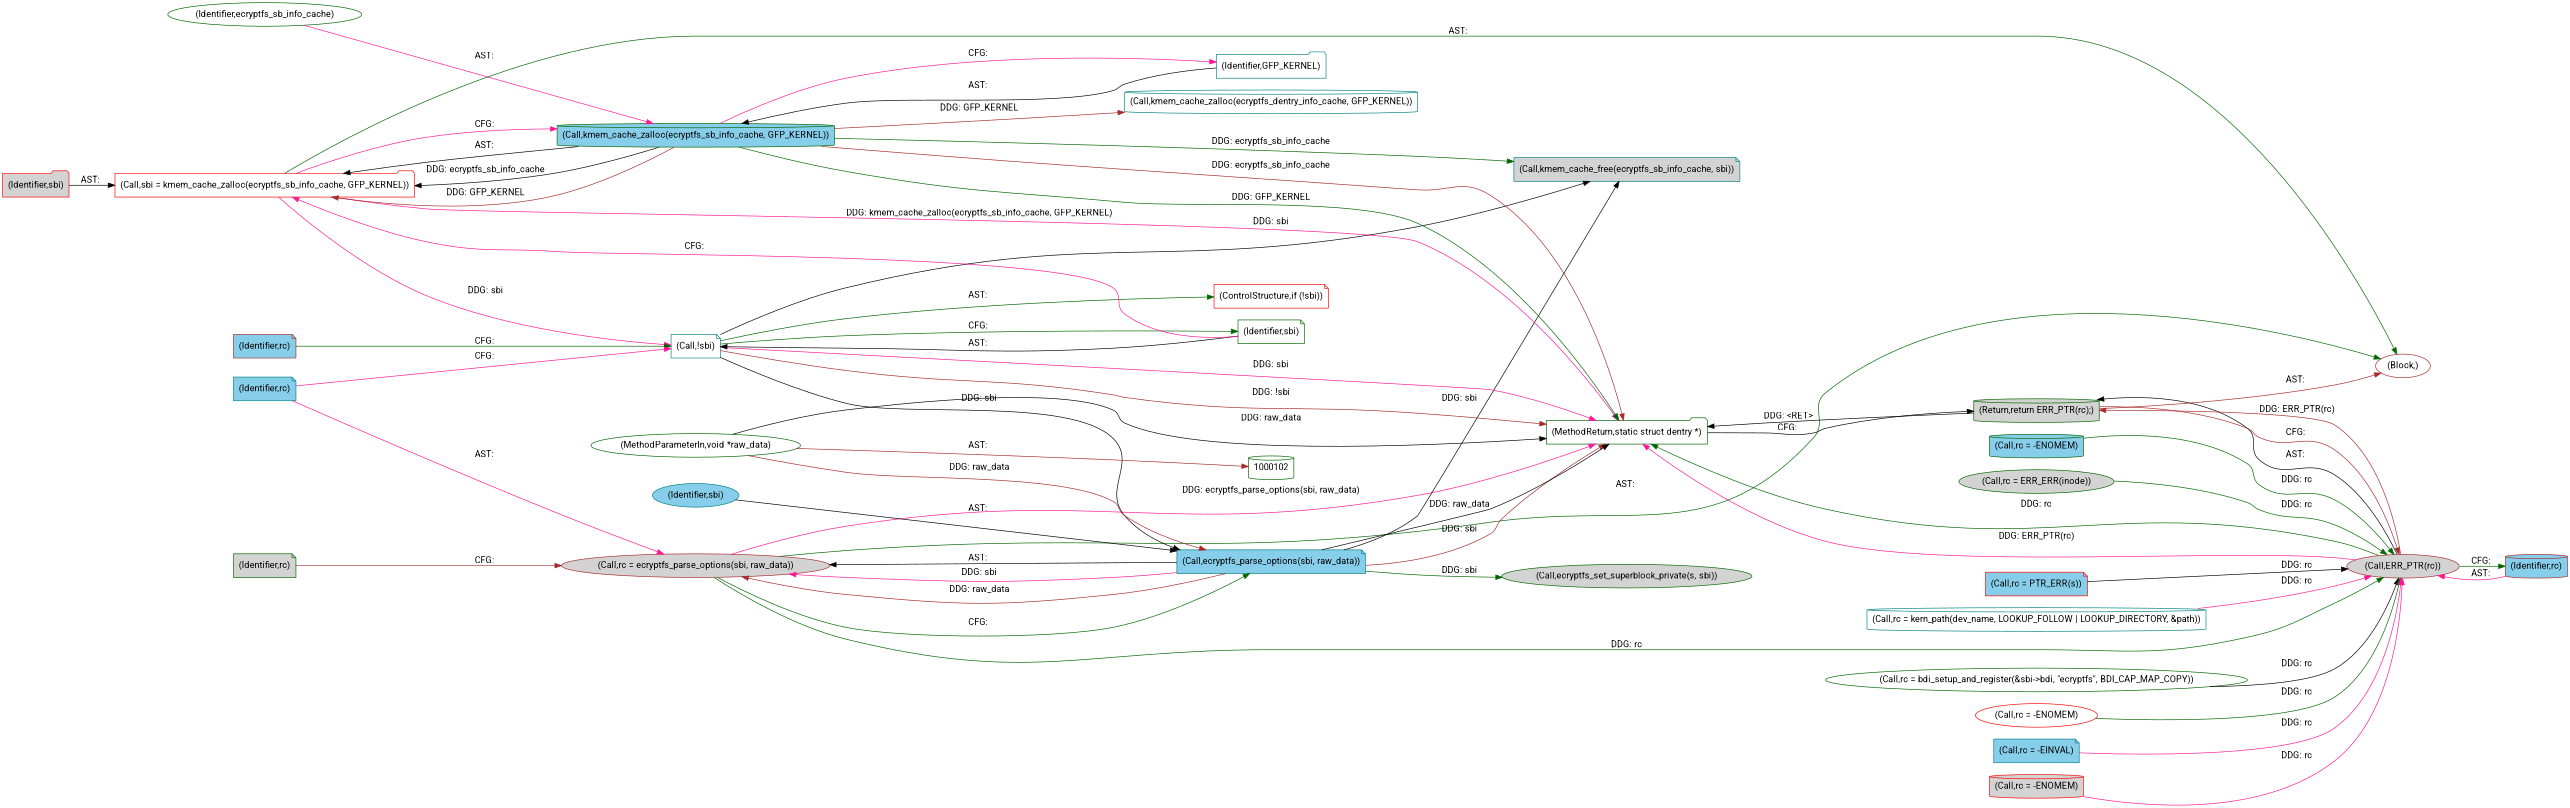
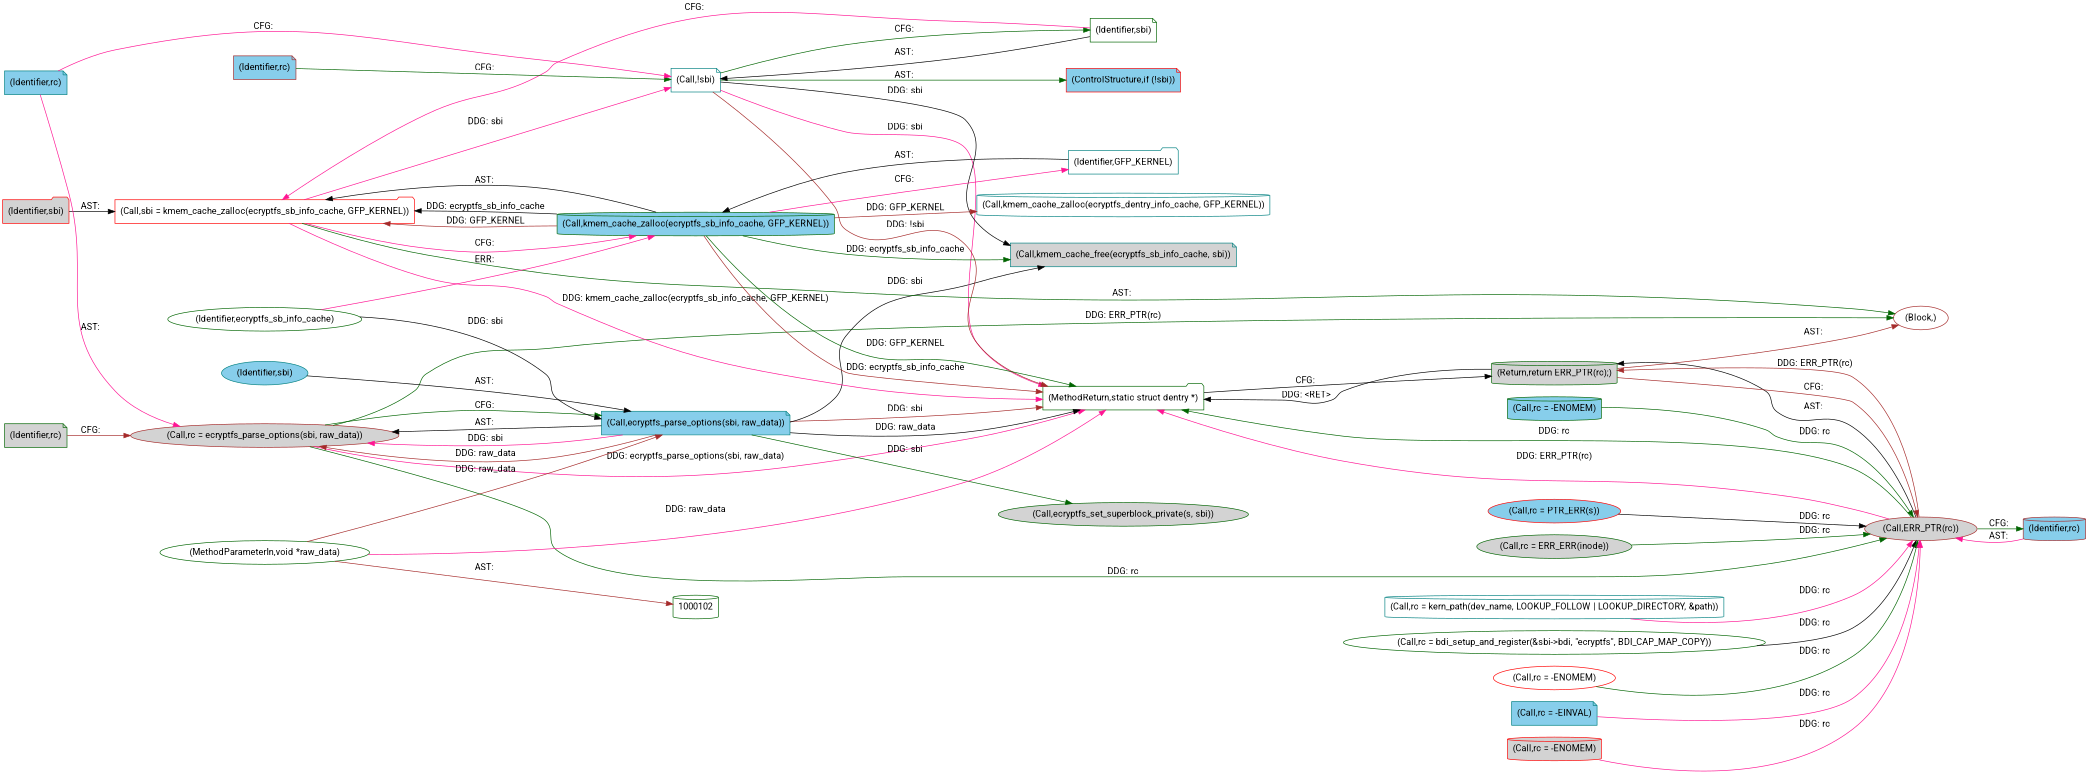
(486, 56) -> (486, 260)
(1271, 296) -> (1123, 80)
(985, 411) -> (490, 343)
(1132, 425) -> (744, 529)
(1627, 484) -> (1123, 316)
(2036, 584) -> (1554, 511)
